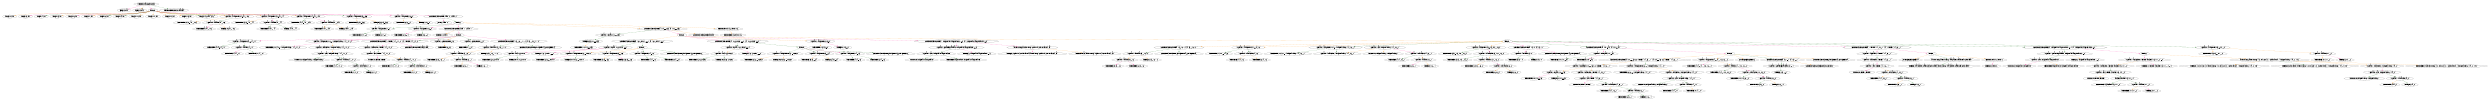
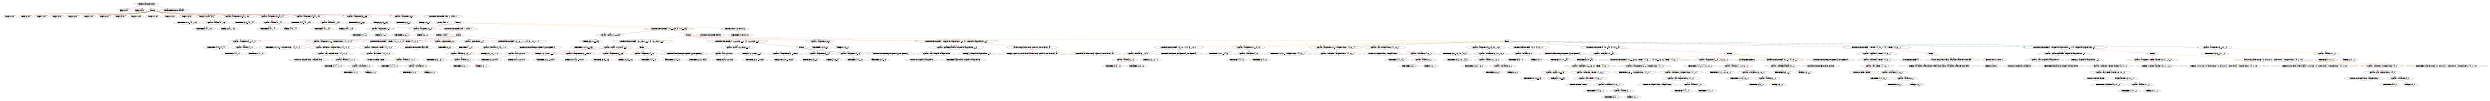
none -> (1782, 72)
